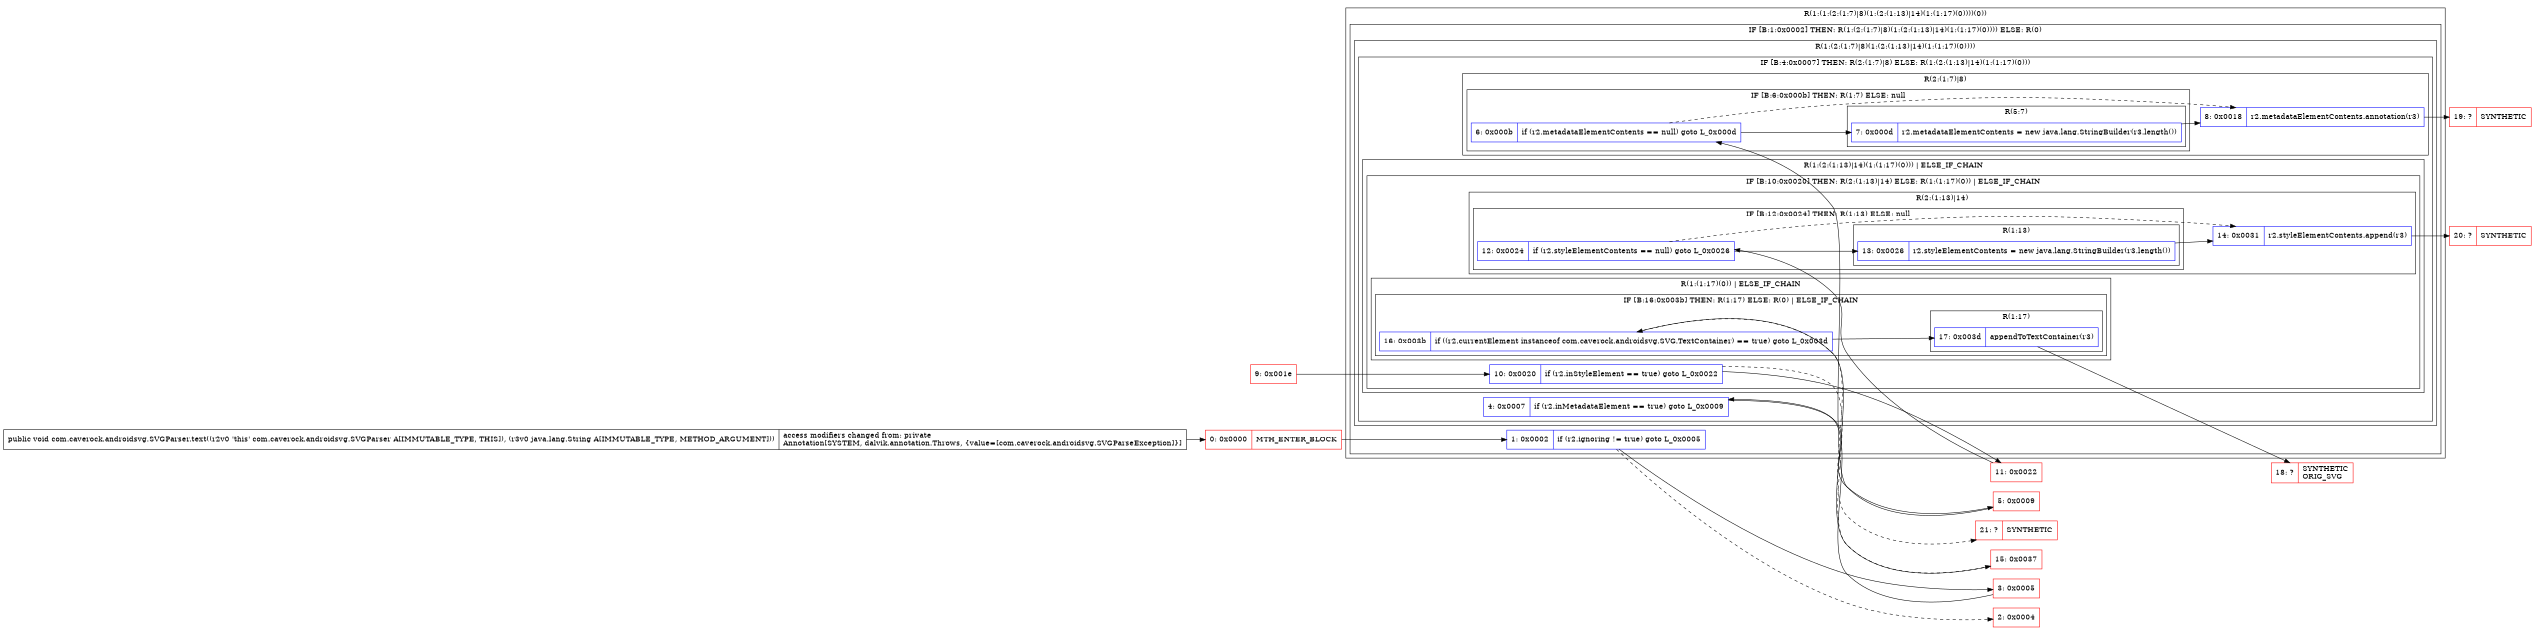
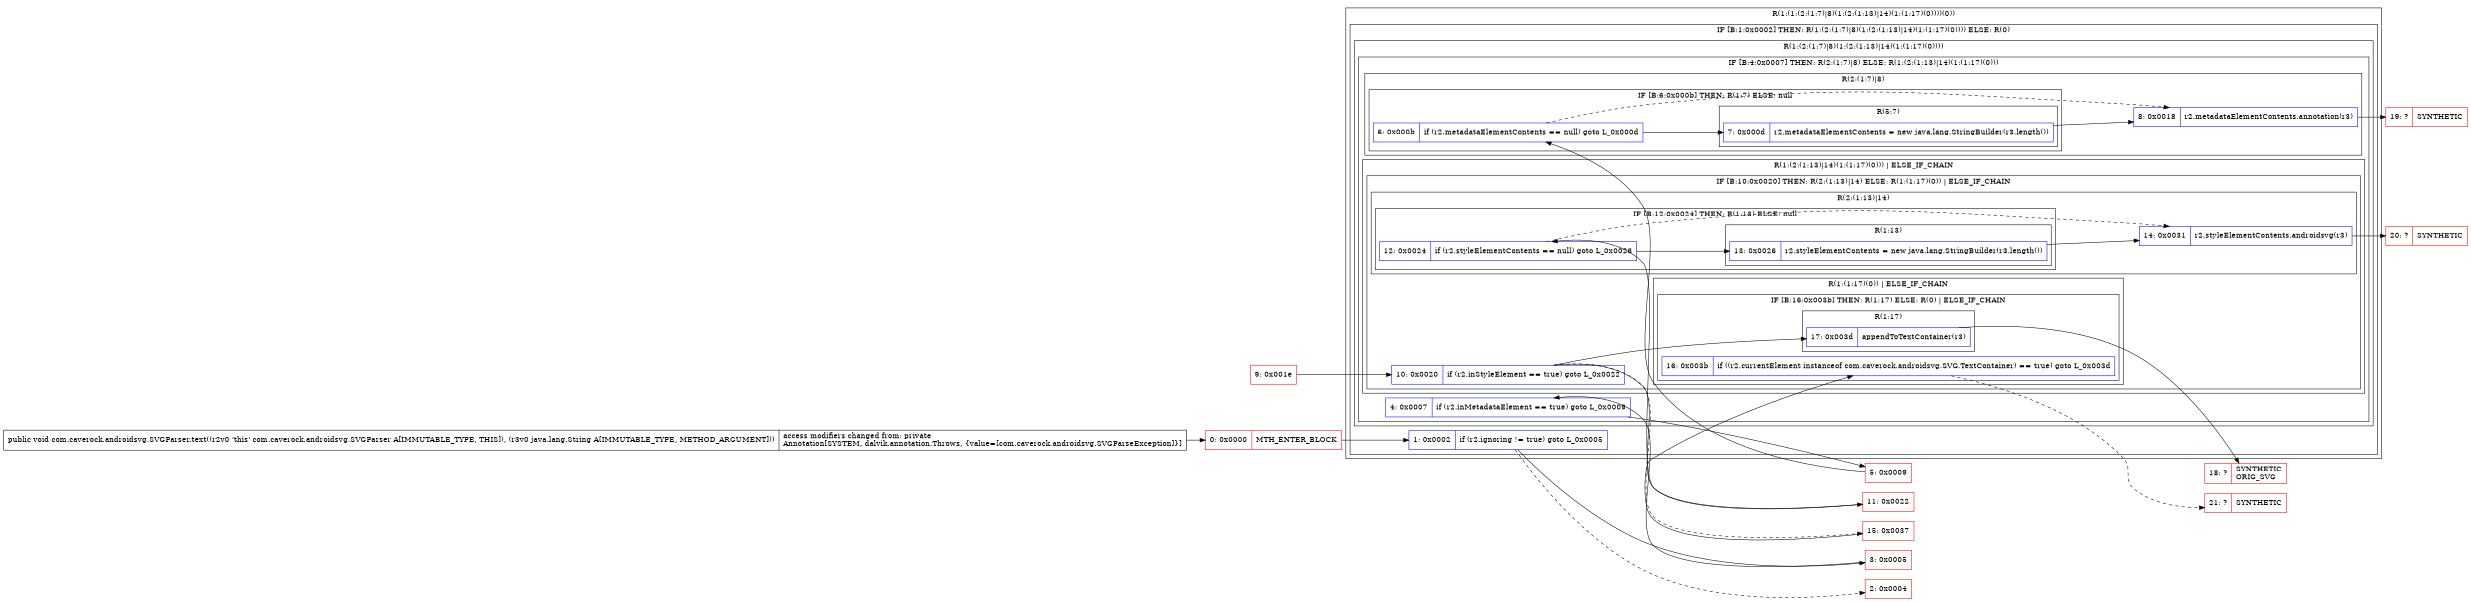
(2338, 236) -> (2271, 236)
(1881, 339) -> (1677, 346)
